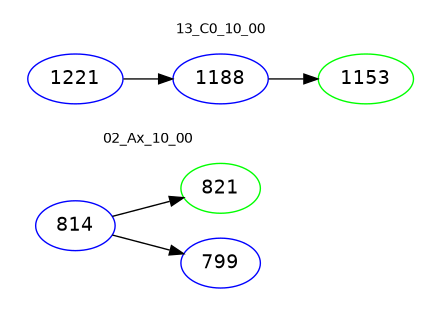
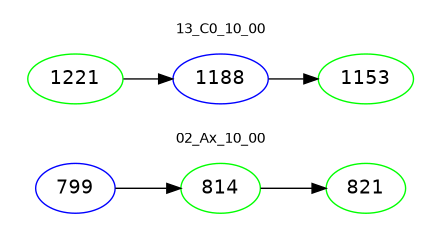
(75, 79) -> (75, 79)
(75, 226) -> (221, 188)
(141, 243) -> (141, 188)
